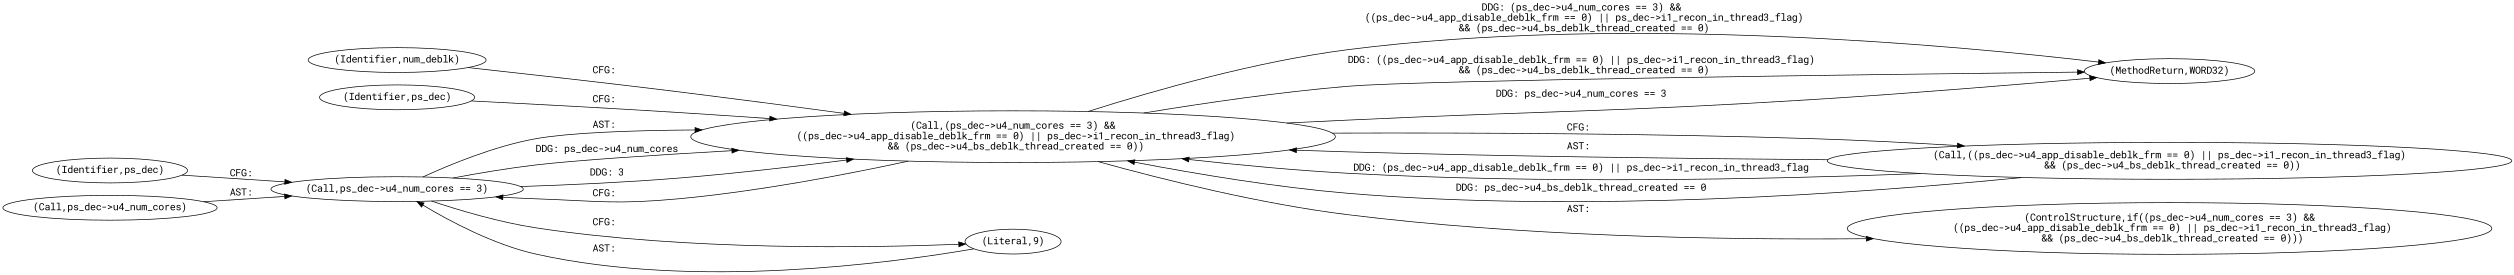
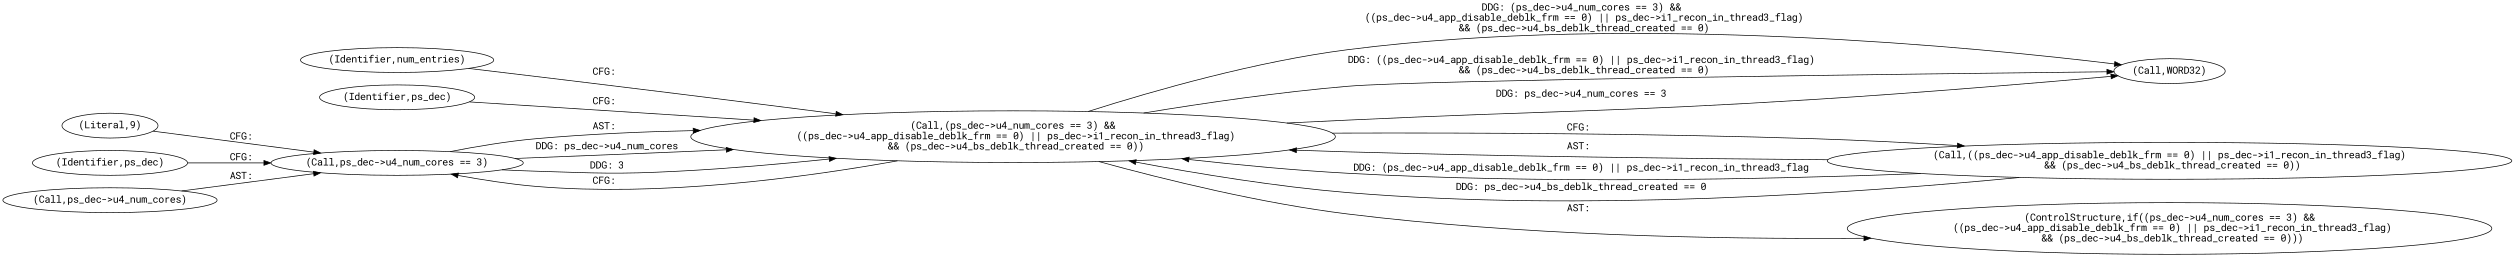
(397, 60) -> (397, 60)
(2170, 71) -> (2170, 71)
(693, 243) -> none
(607, 249) -> (244, 137)
